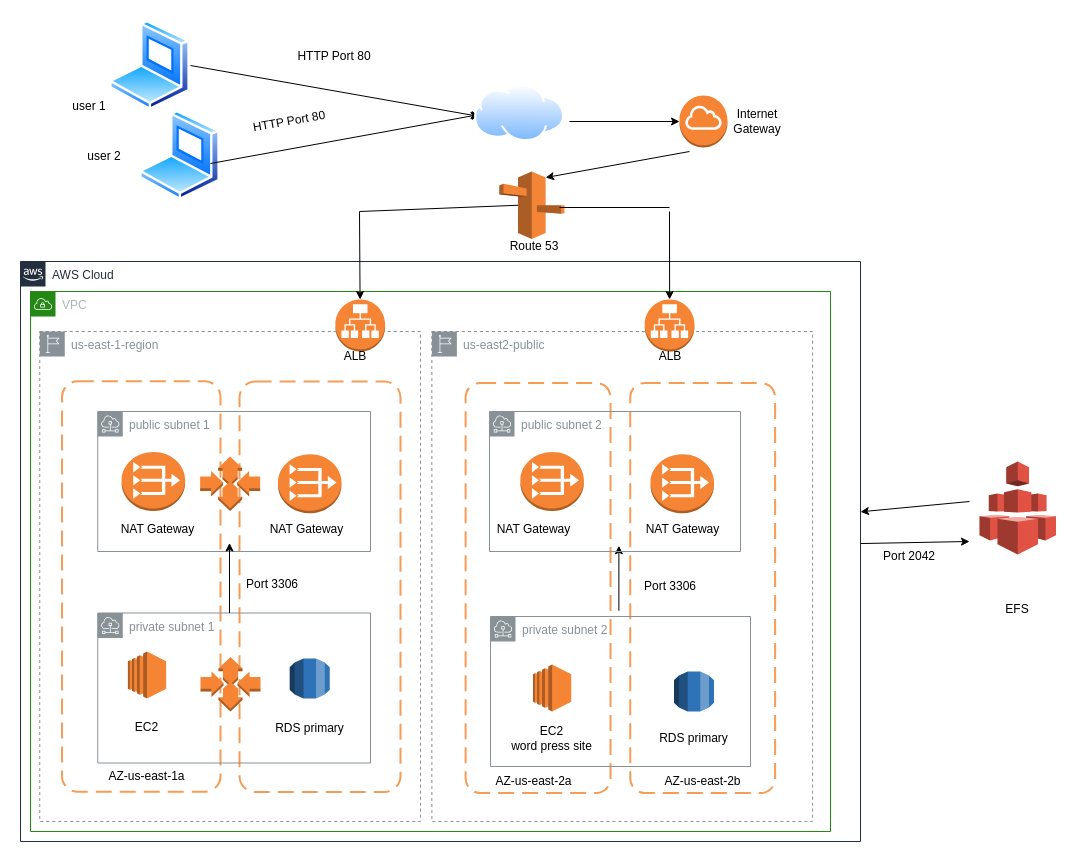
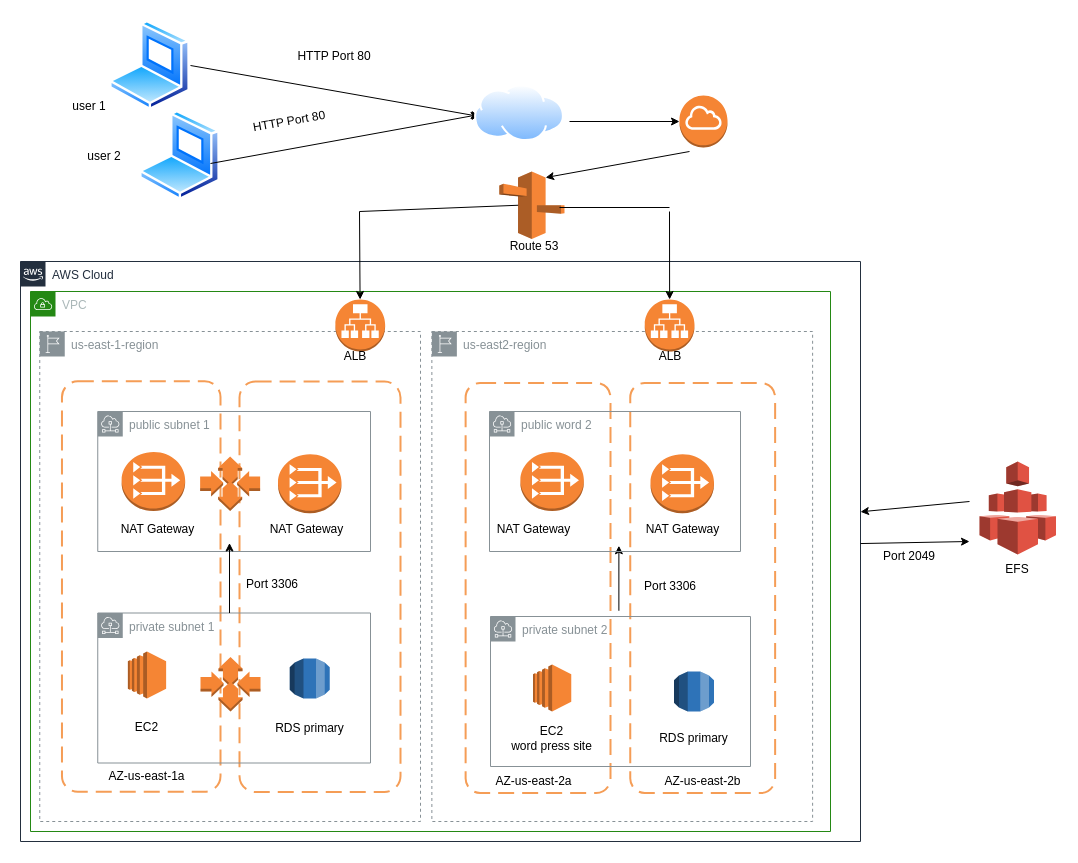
(758, 122) -> none
(511, 346) -> (512, 346)
(566, 426) -> (559, 426)
(910, 557) -> (910, 557)
(1018, 610) -> (1018, 570)
